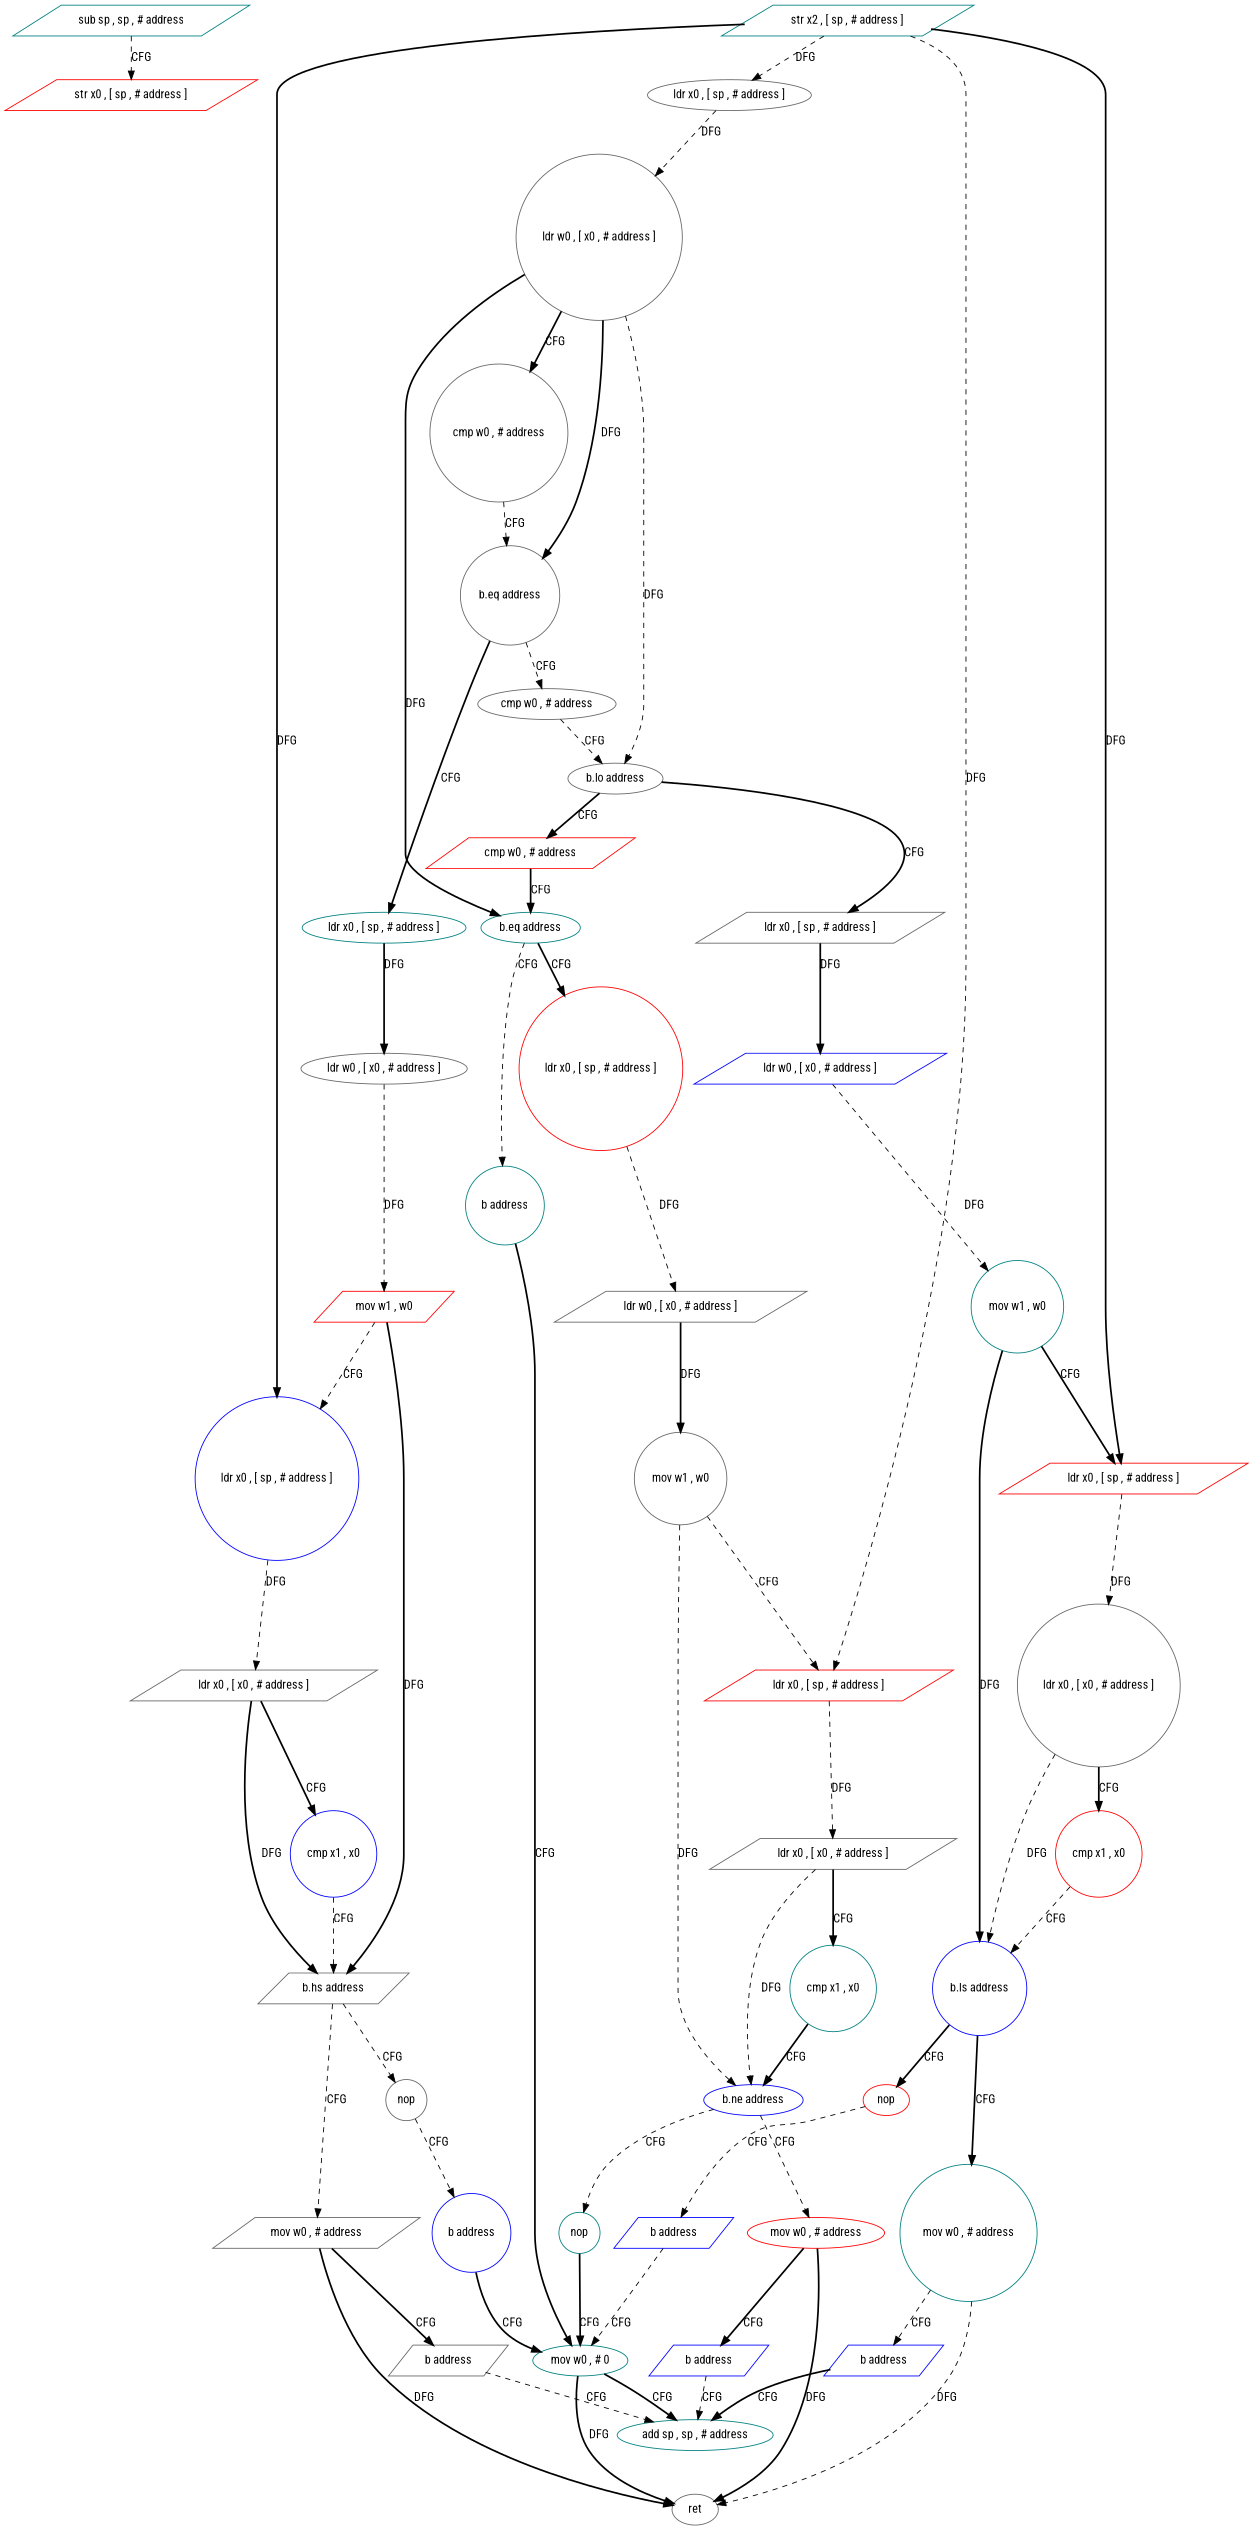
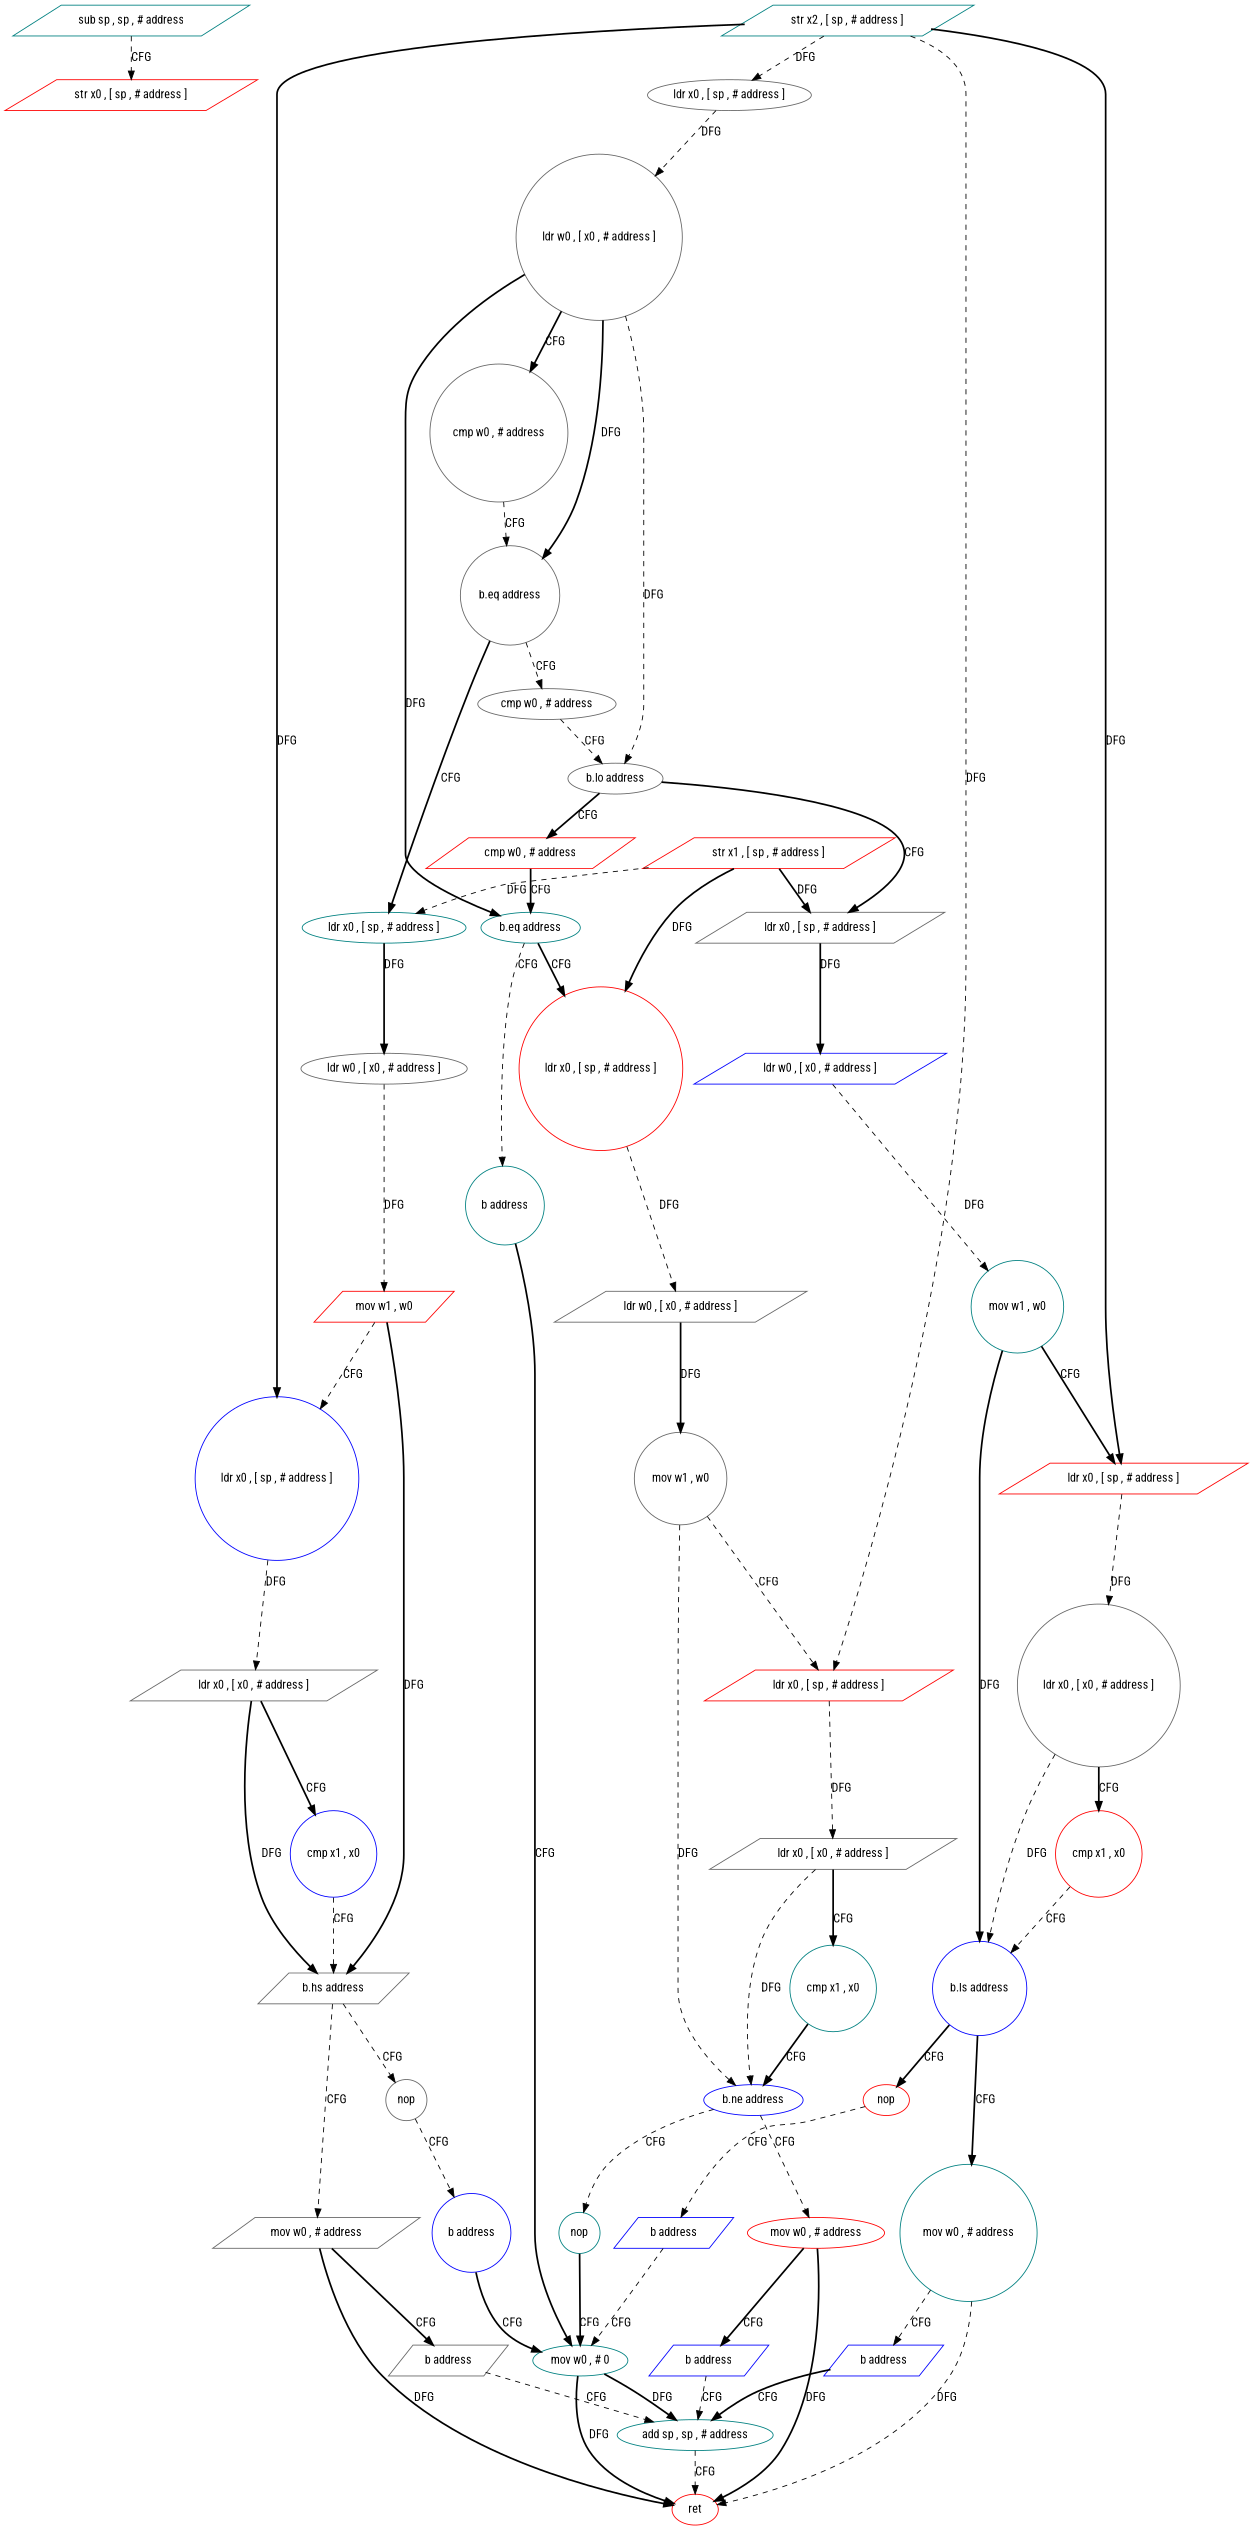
none -> (769, 853)
(663, 2398) -> (663, 2398)
none -> (695, 2468)
(695, 2510) -> (695, 2510)
